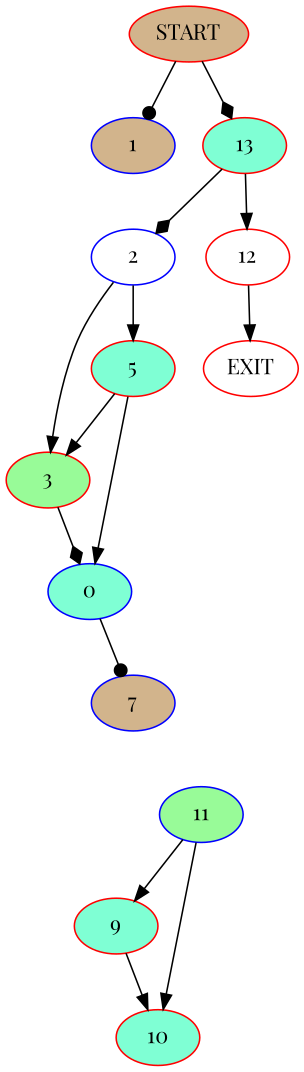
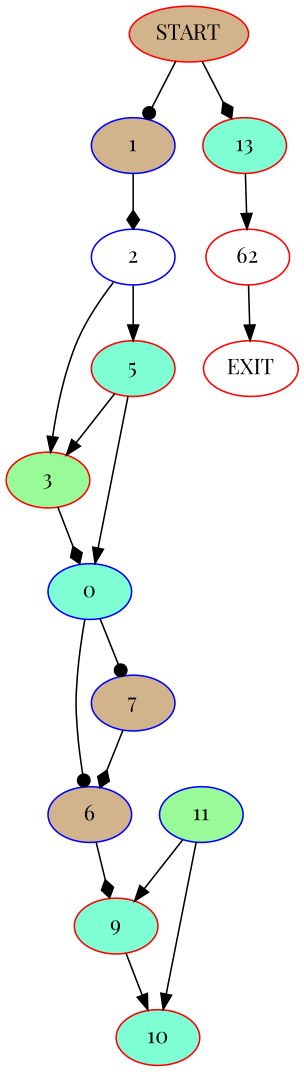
(196, 195) -> (133, 192)
(248, 257) -> (248, 257)
none -> (90, 815)
